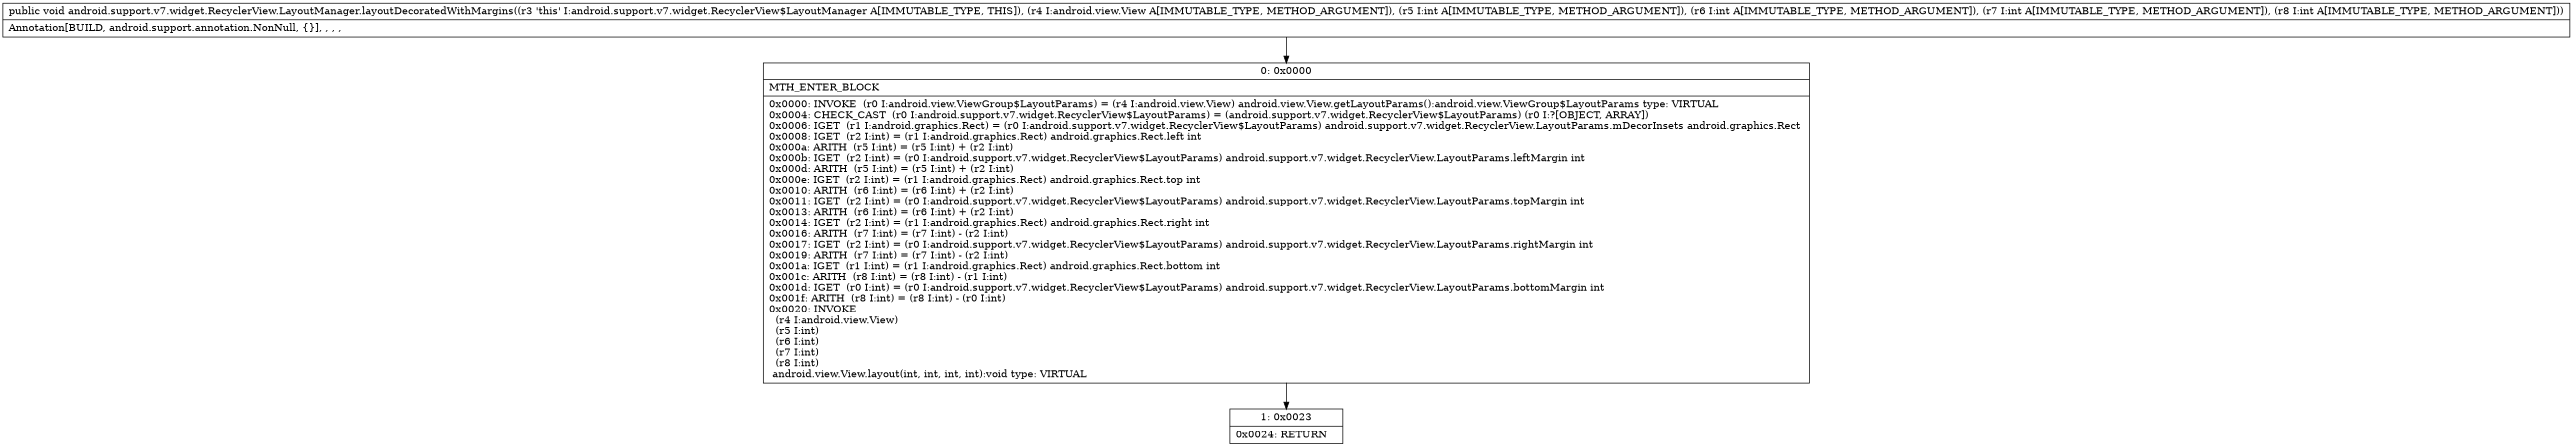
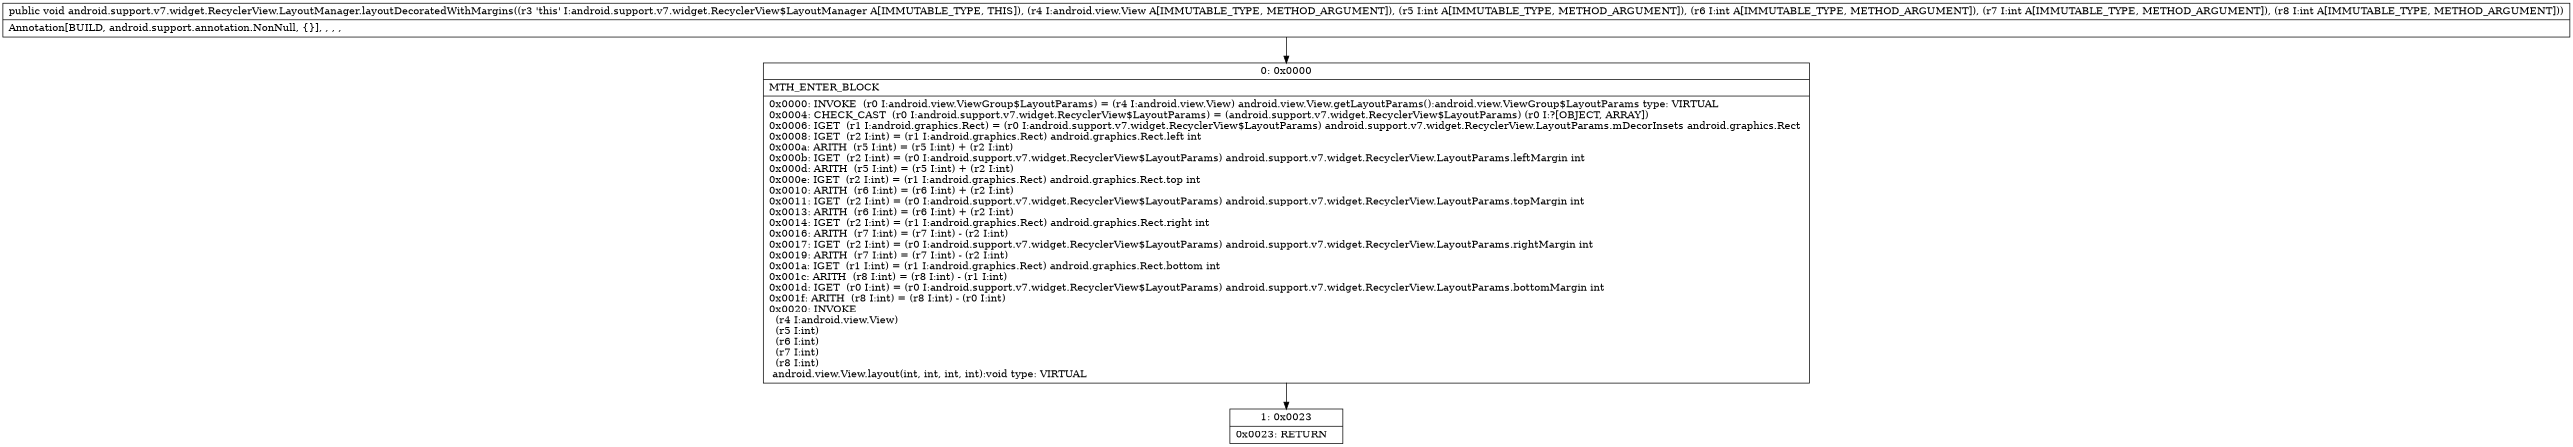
(1286, 435) -> (1286, 435)
